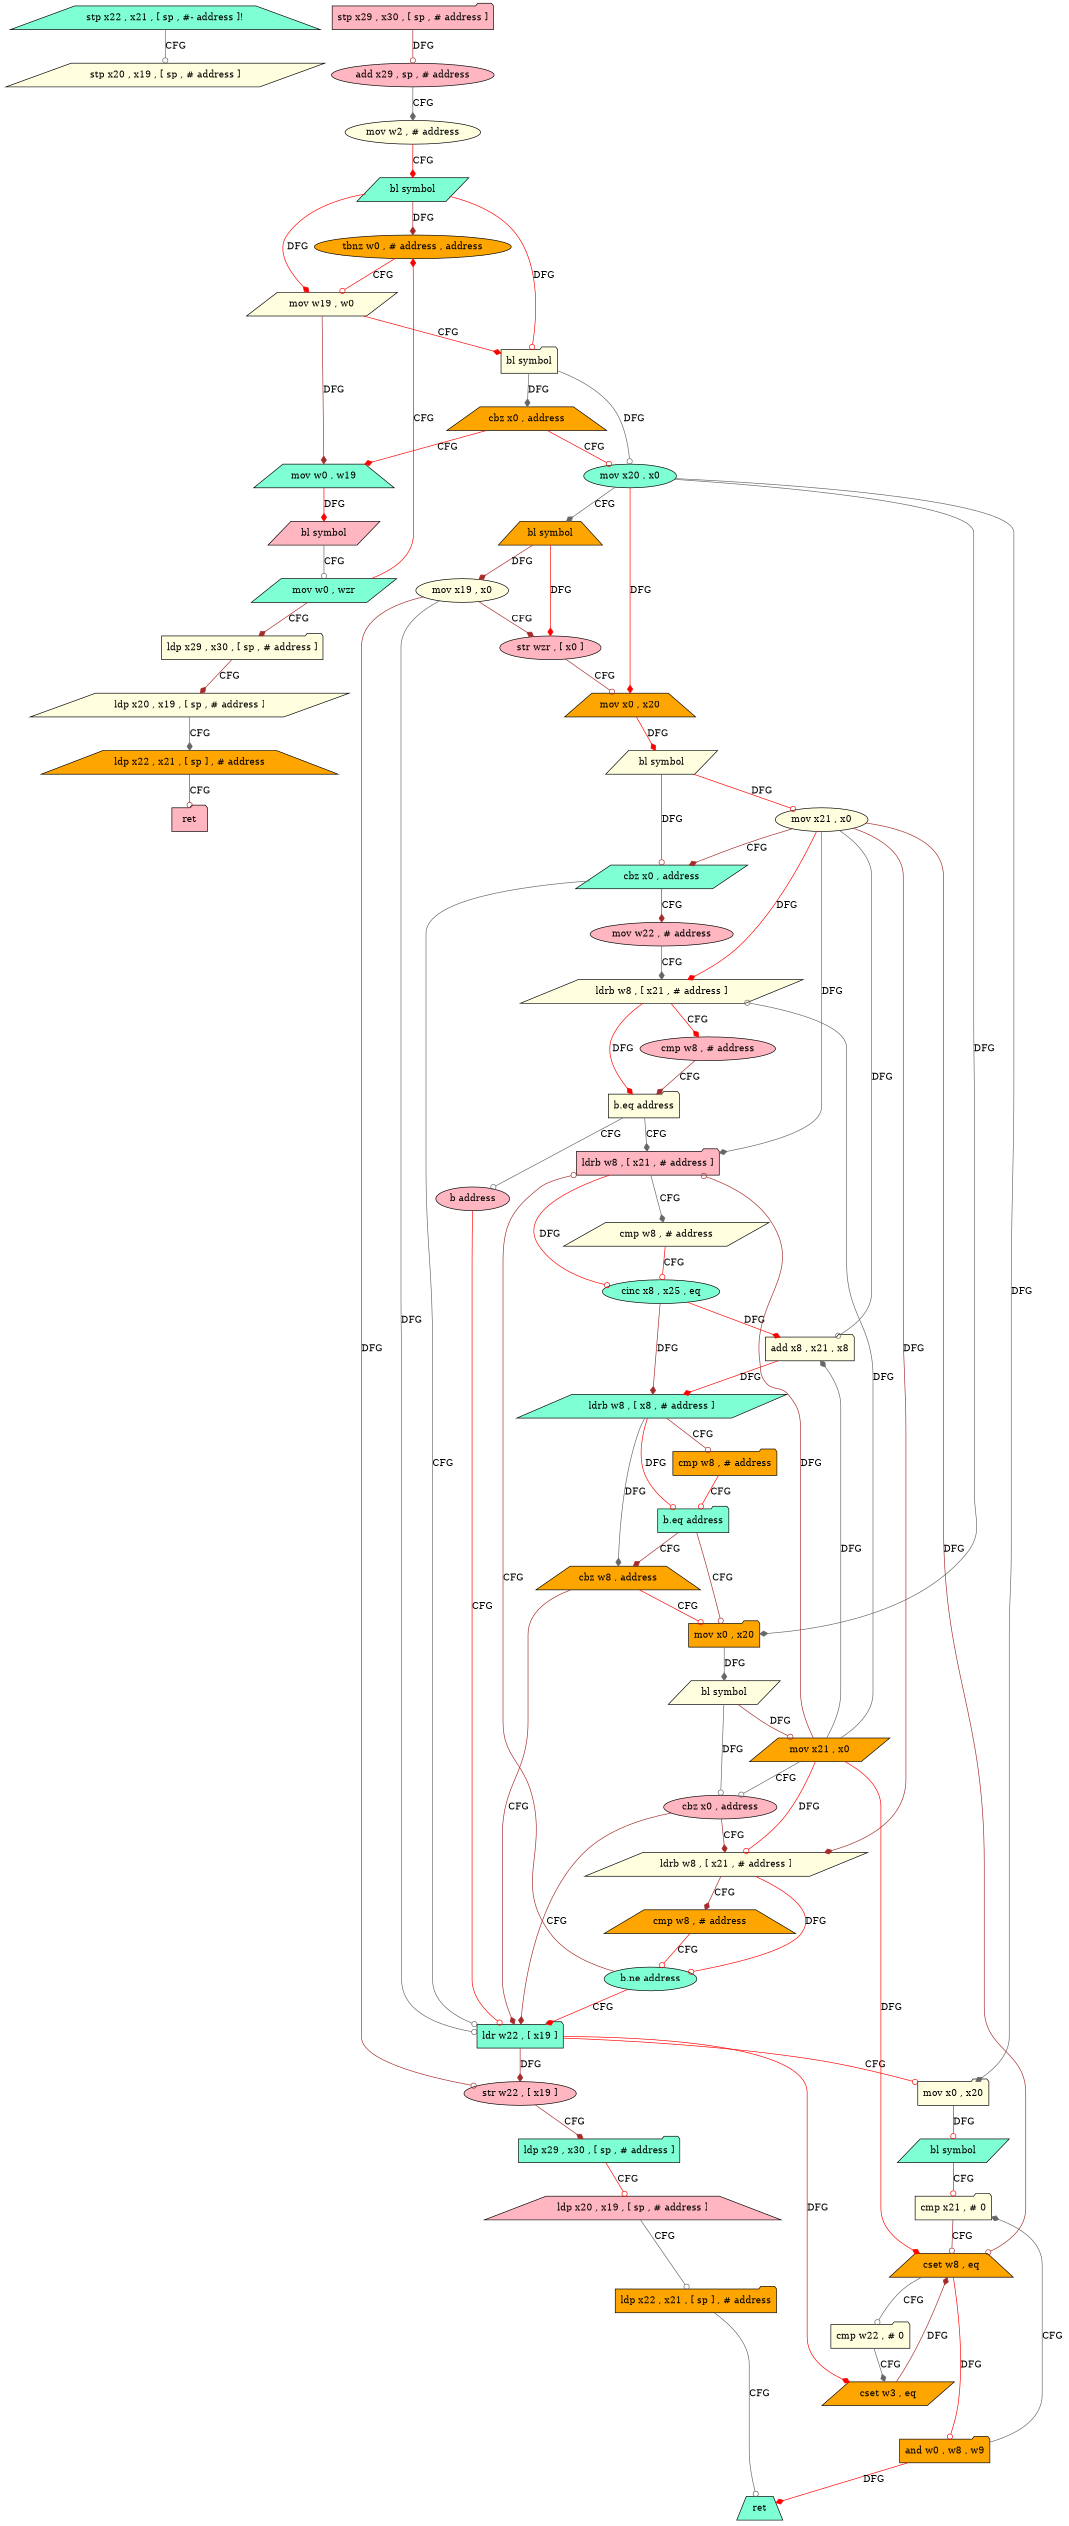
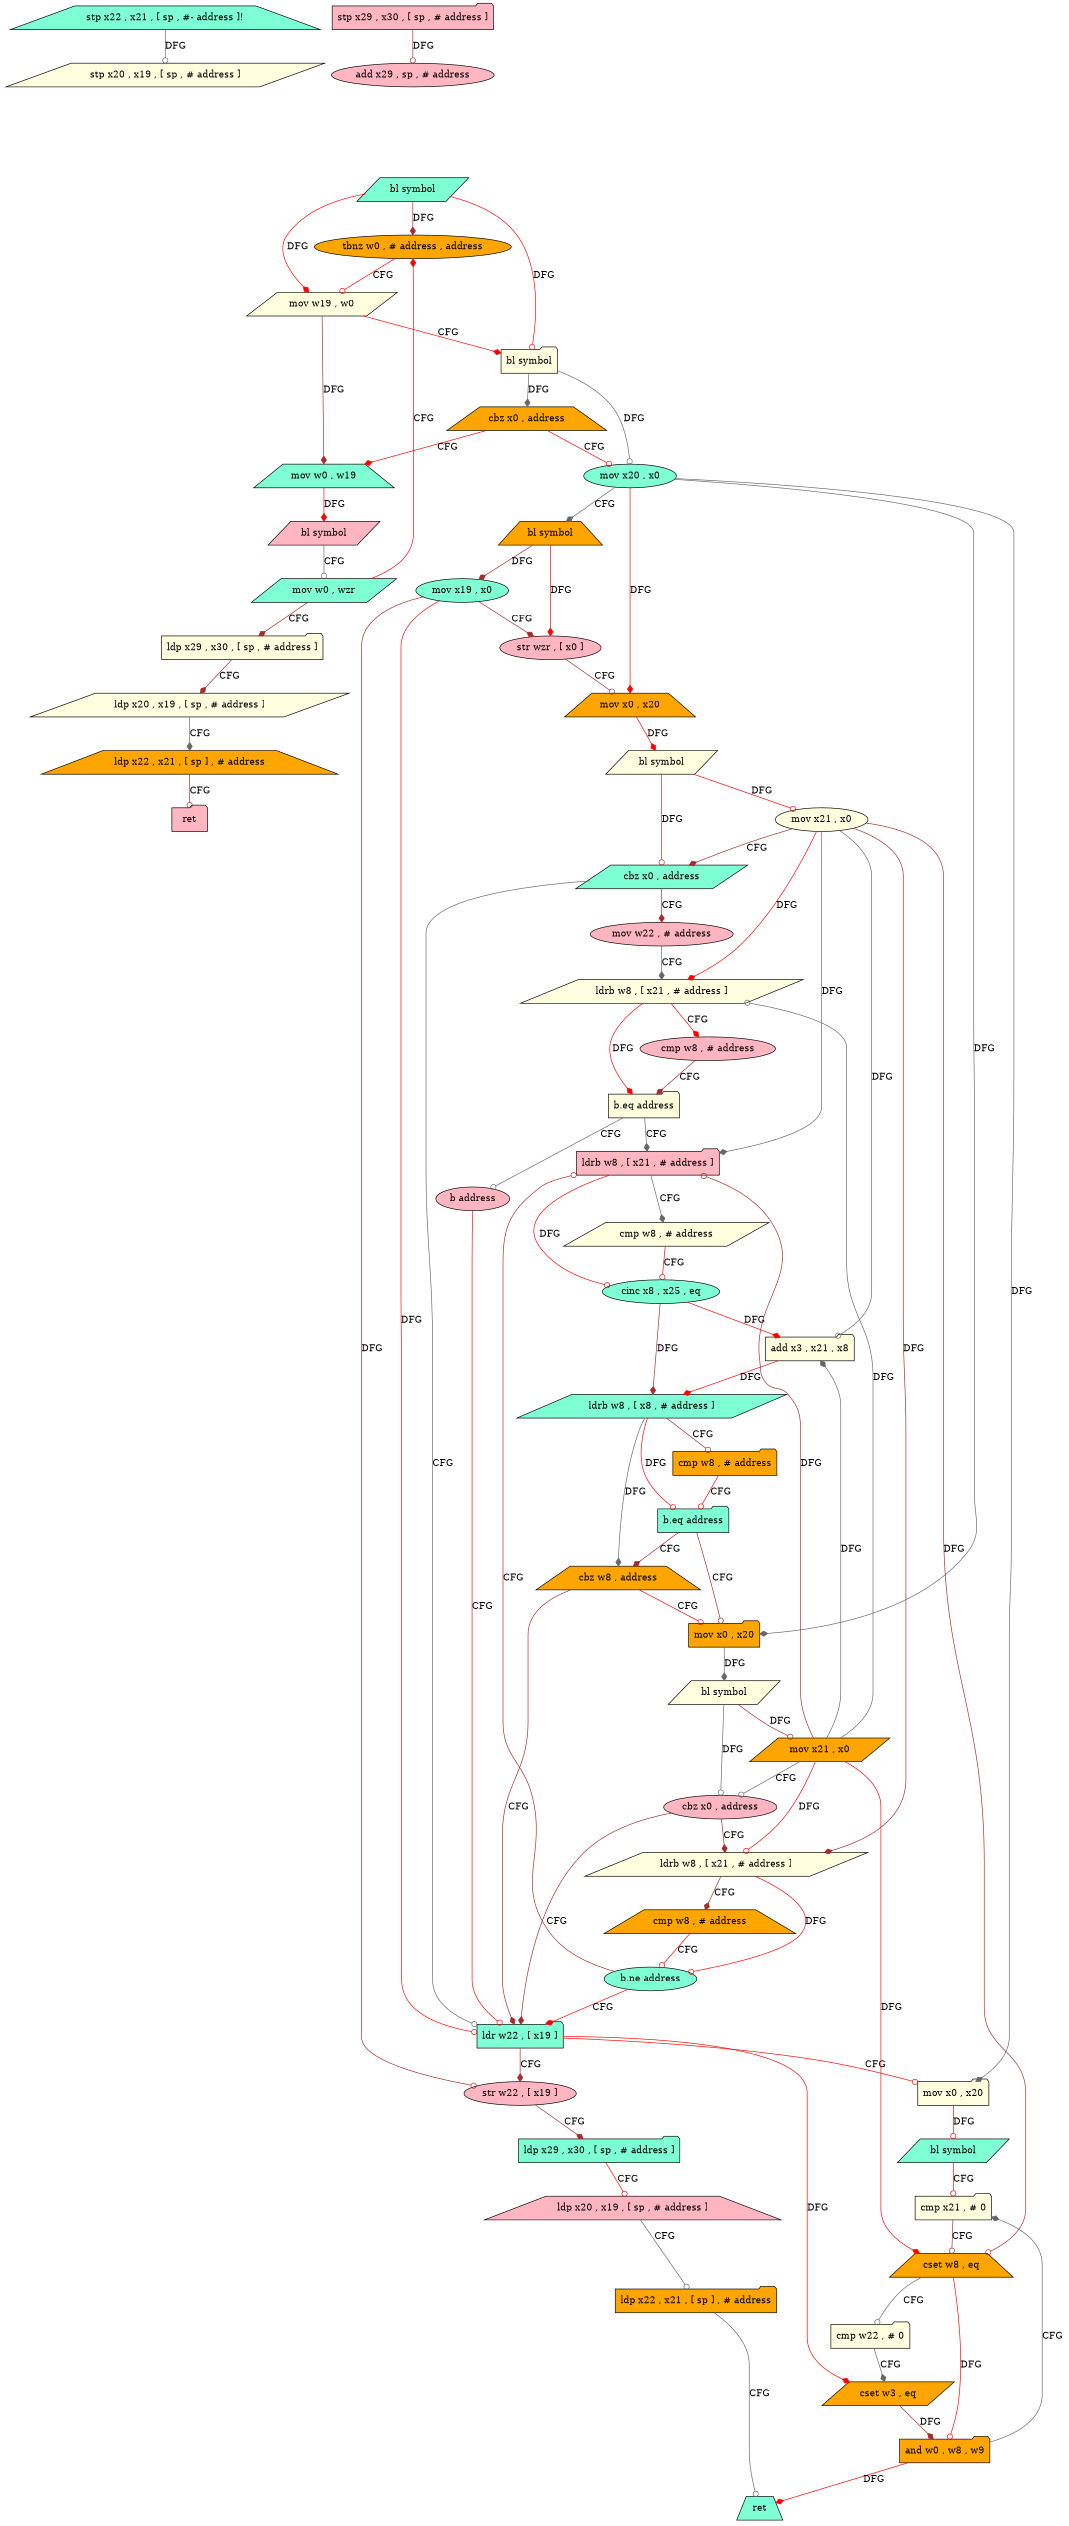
(176, 46) -> (176, 46)
(413, 132) -> none
(462, 591) -> (462, 591)
(401, 1329) -> (401, 1329)
(810, 1349) -> (810, 1349)
(531, 2065) -> (531, 2065)
(923, 2335) -> (914, 2420)
